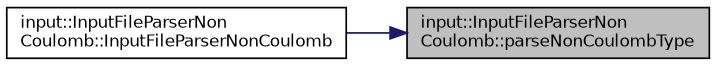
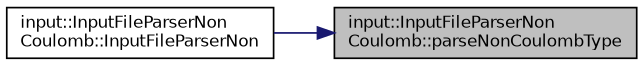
(176, 33) -> (140, 33)
